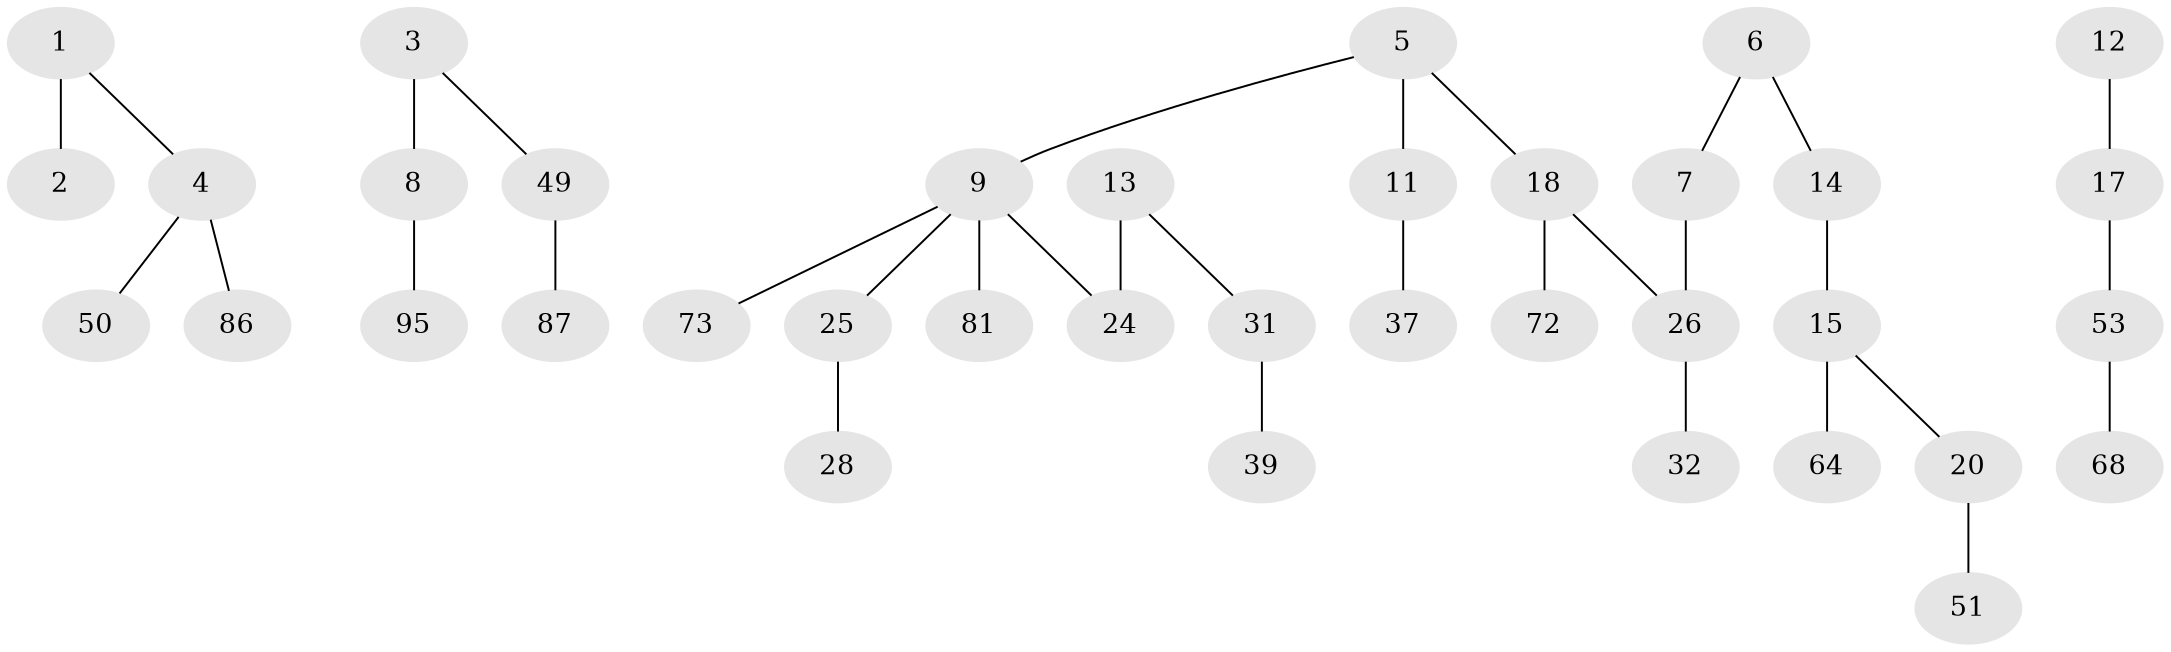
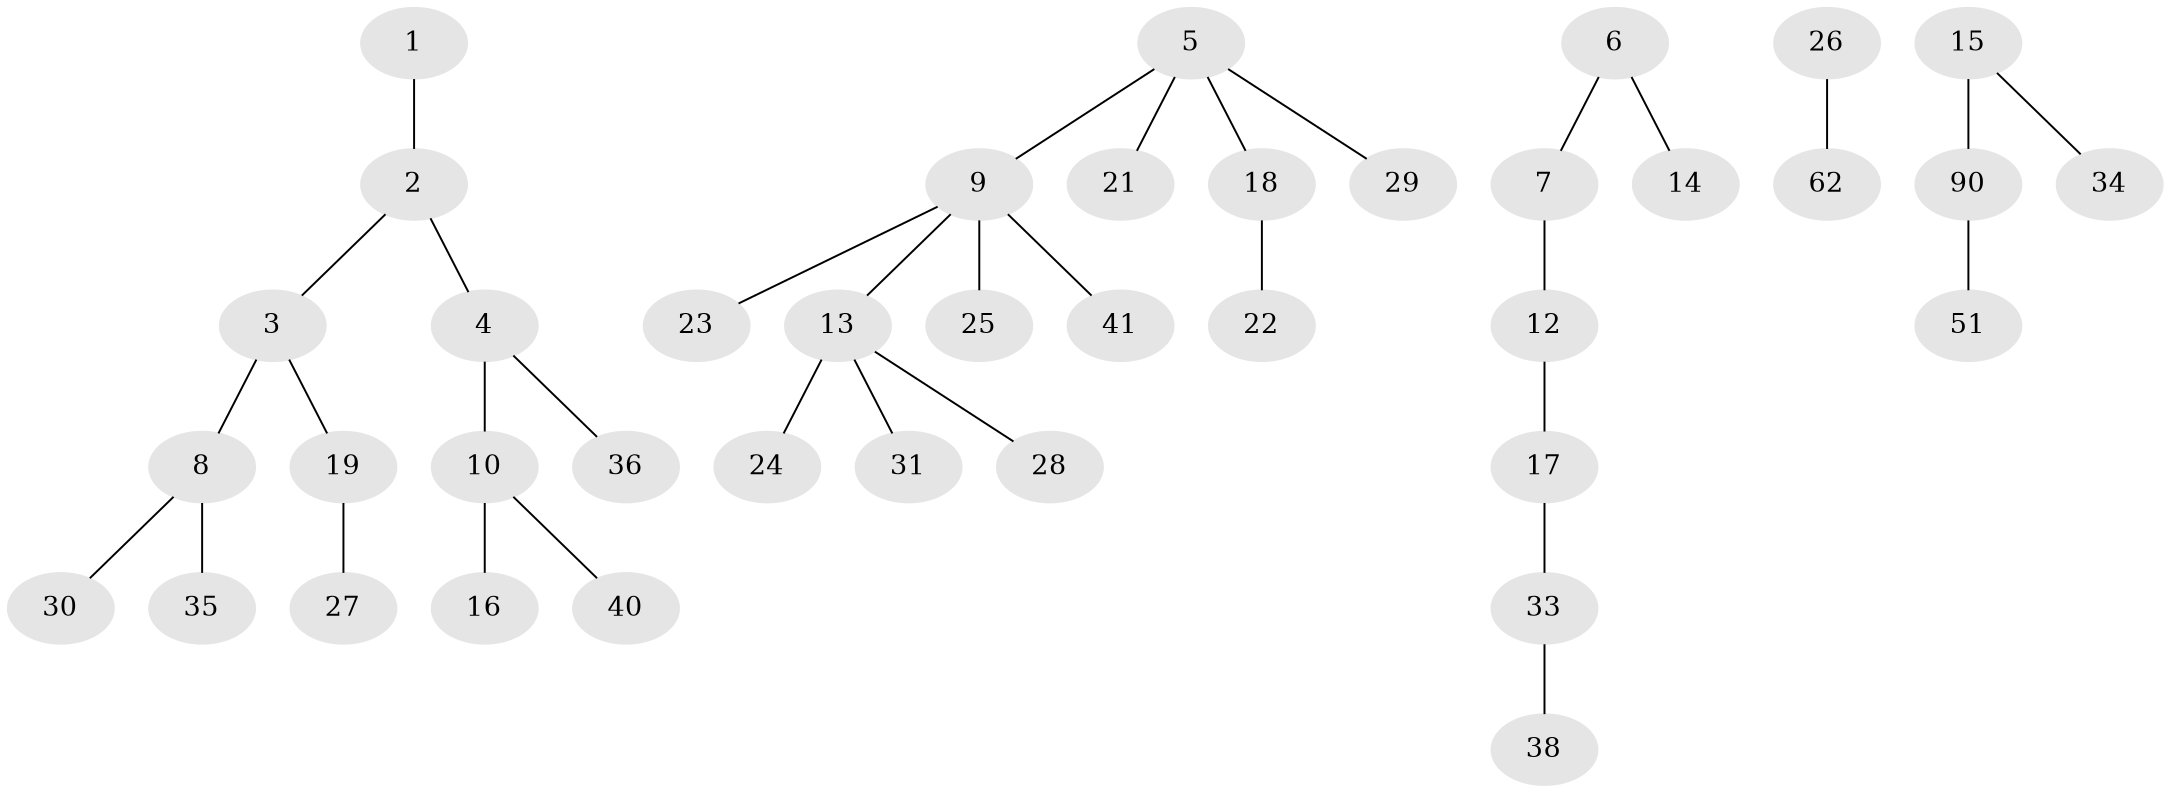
(131, 114) -> (449, 255)
(555, 184) -> (343, 467)
(1403, 184) -> (1121, 184)
none -> (1403, 184)
none -> (344, 255)
(1050, 255) -> (909, 255)
(1615, 255) -> none
(1686, 255) -> (1544, 255)
(1827, 255) -> none
(96, 326) -> (485, 467)
(237, 326) -> (626, 467)
(414, 326) -> (202, 608)
(555, 326) -> (343, 608)
(697, 326) -> (697, 326)
(979, 326) -> (1121, 326)
(1403, 326) -> none
(1544, 326) -> (1262, 326)
(2110, 326) -> (1544, 608)
(838, 397) -> (944, 397)
(1262, 467) -> none
(1686, 467) -> (1827, 184)
(1827, 467) -> (2110, 184)
(1968, 467) -> (1968, 184)
(2110, 467) -> (1544, 750)
none -> (61, 608)
none -> (485, 608)
none -> (626, 608)
